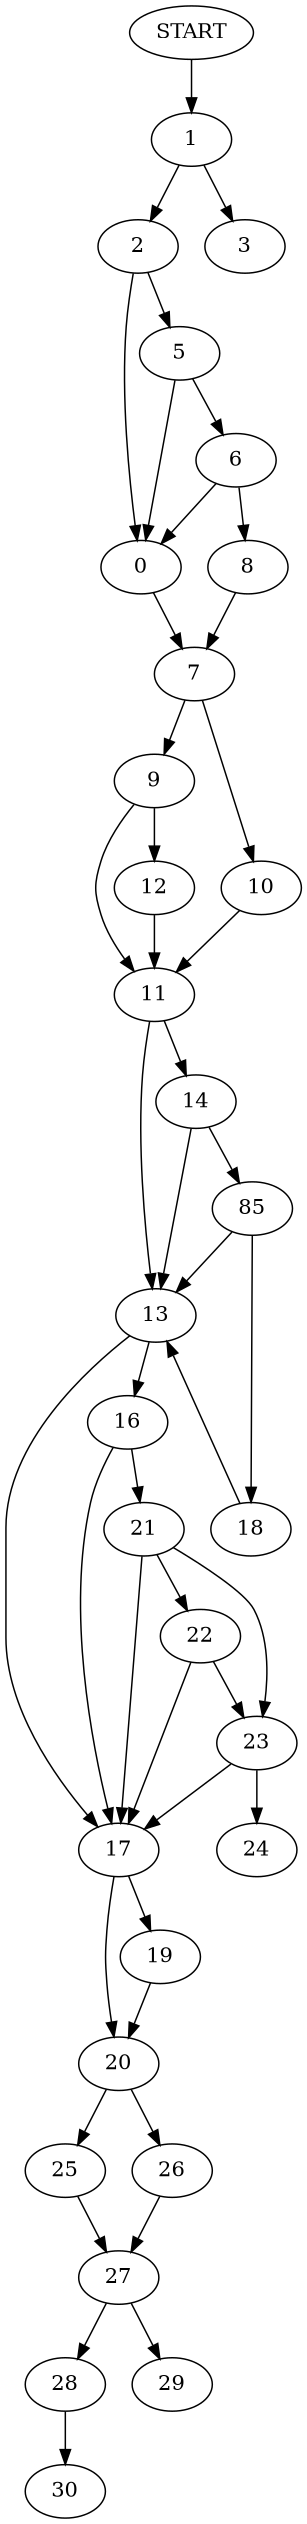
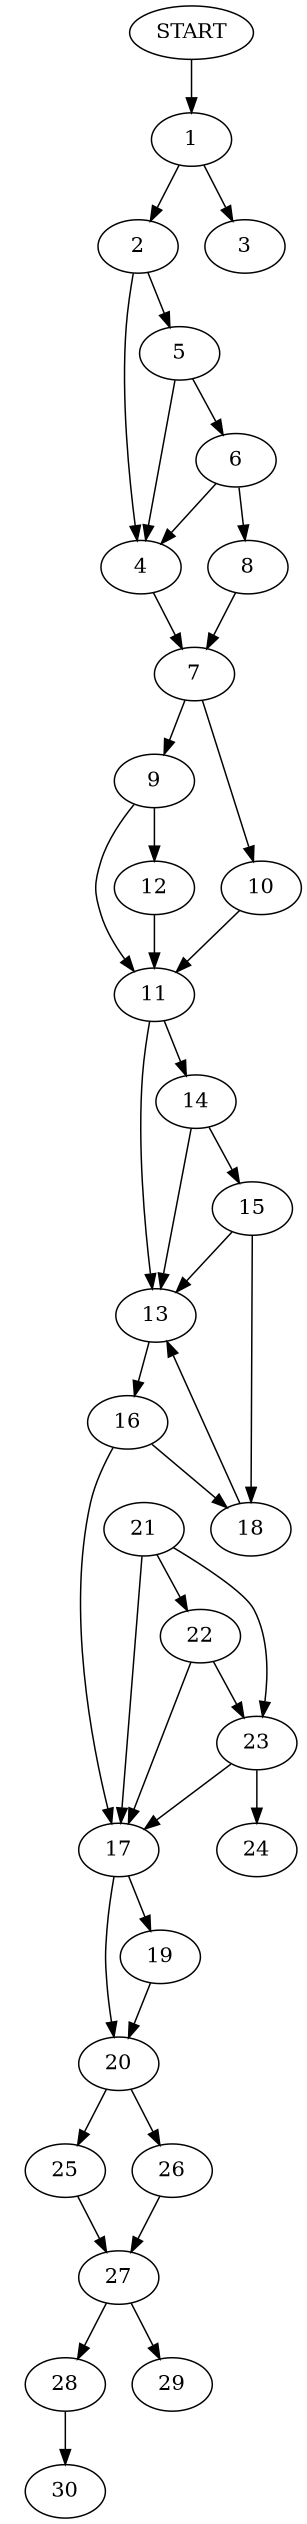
(141, 567) -> (141, 567)
(252, 1209) -> (252, 1209)
(135, 1468) -> (184, 1471)
(6, 1565) -> none
